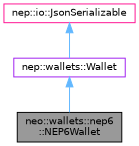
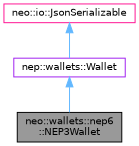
(70, 13) -> (70, 13)
(70, 127) -> (70, 127)
